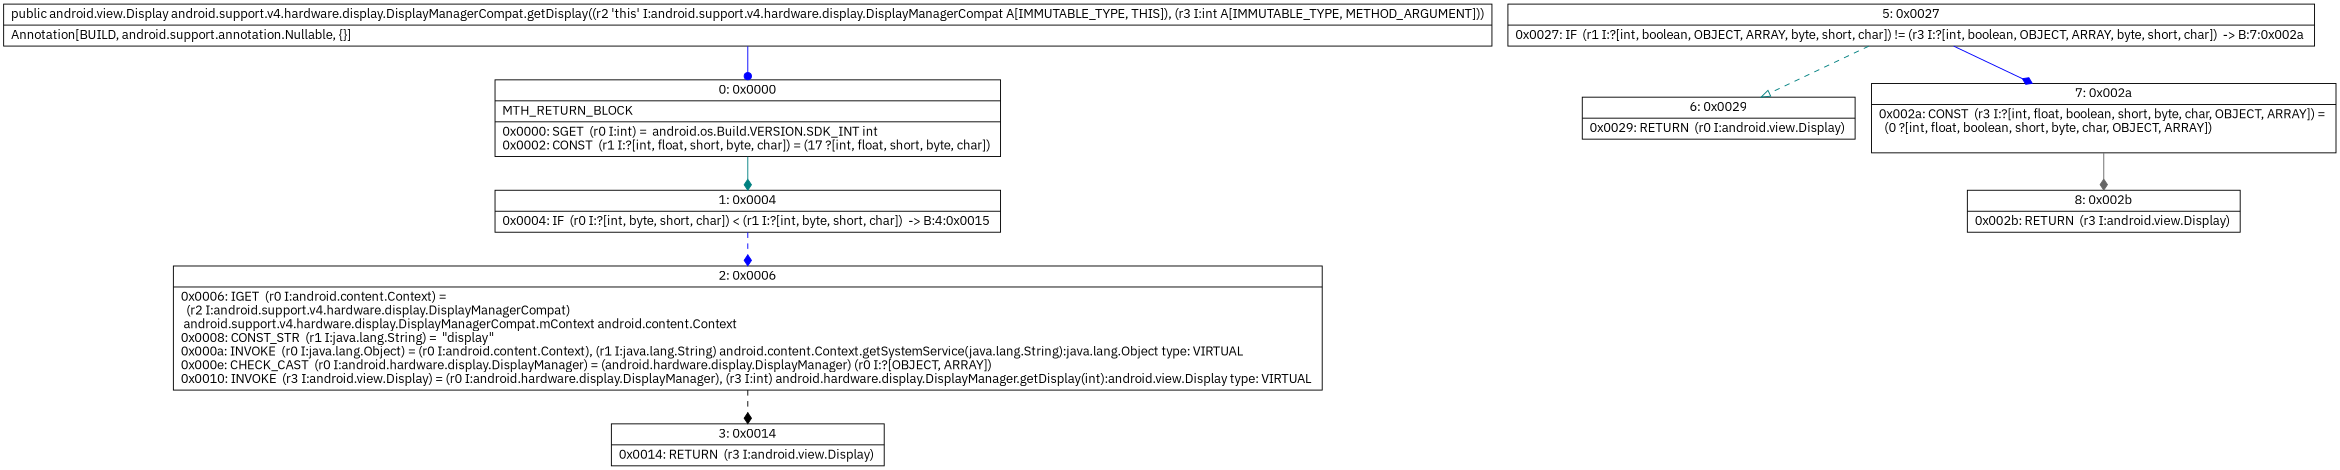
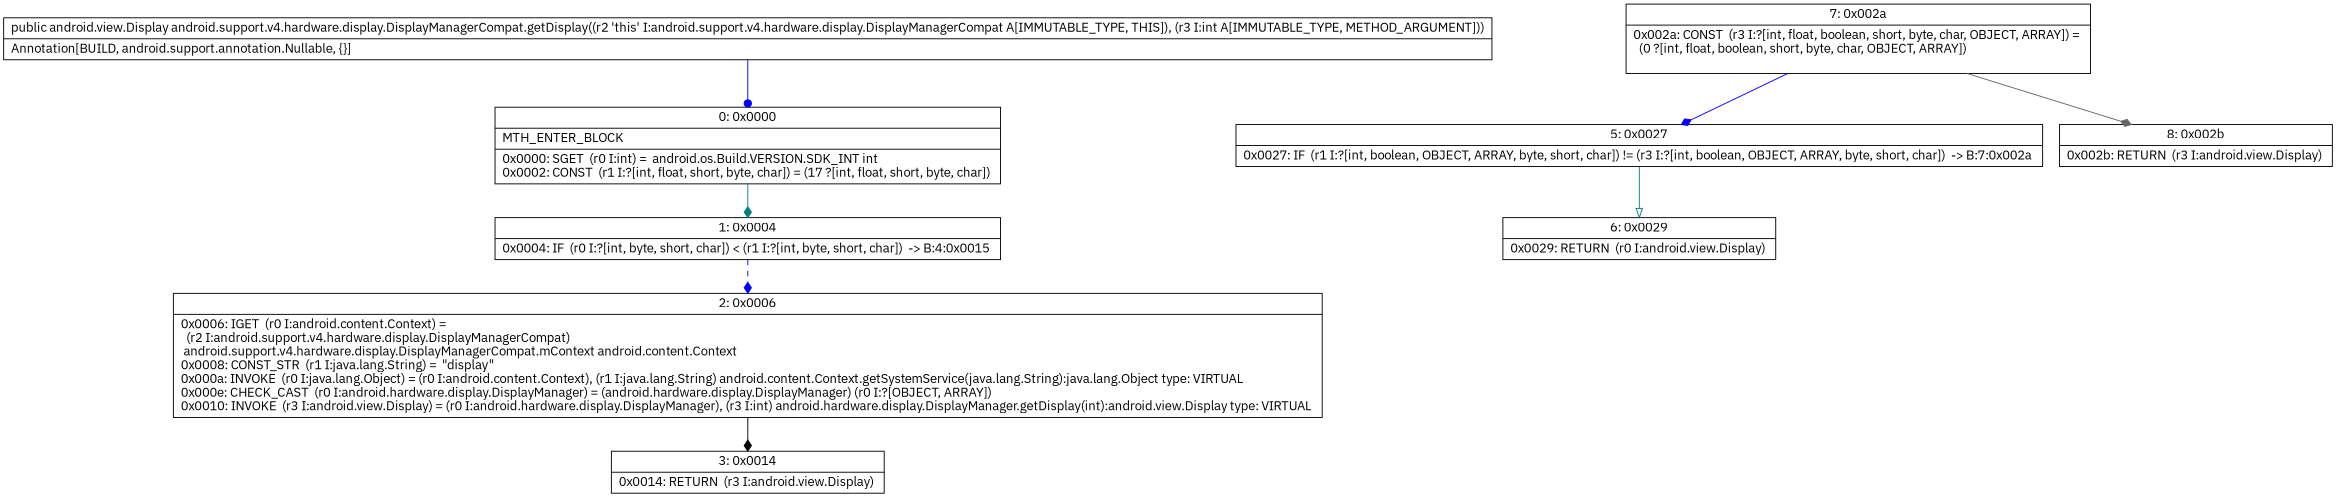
(1988, 62) -> (1739, 97)
(1819, 70) -> (1639, 187)
(568, 111) -> (563, 138)
(748, 401) -> (748, 429)
